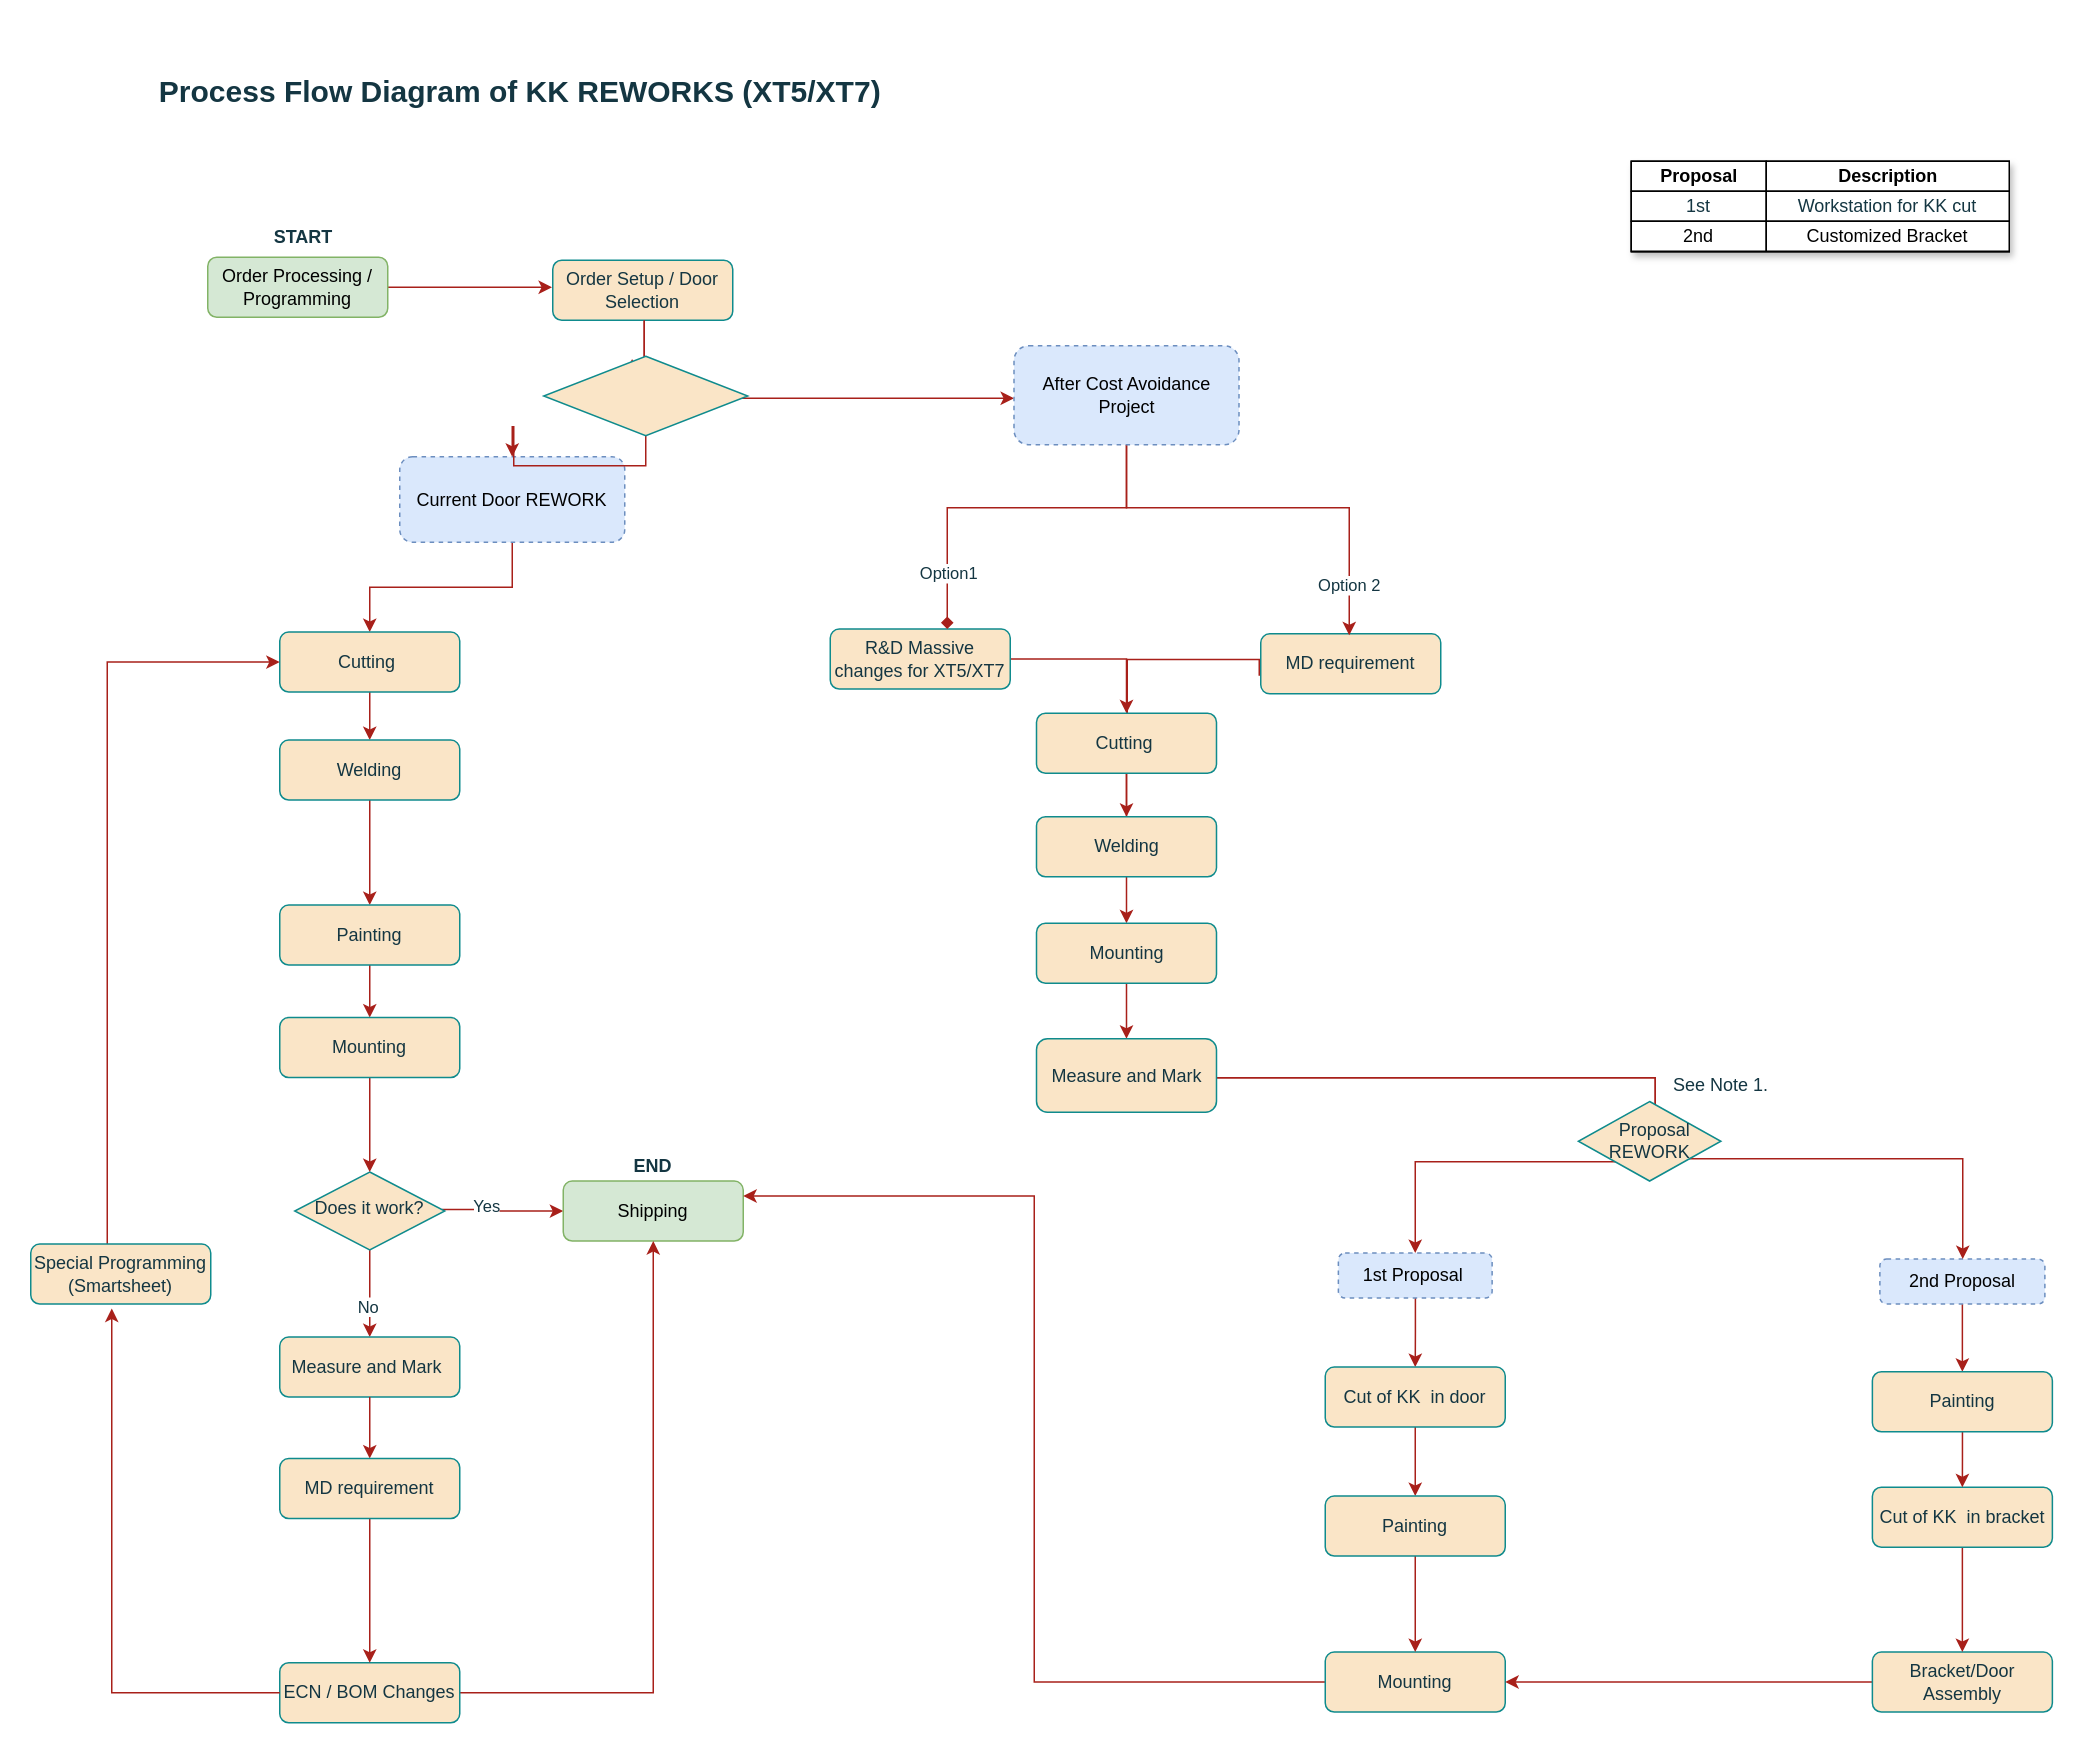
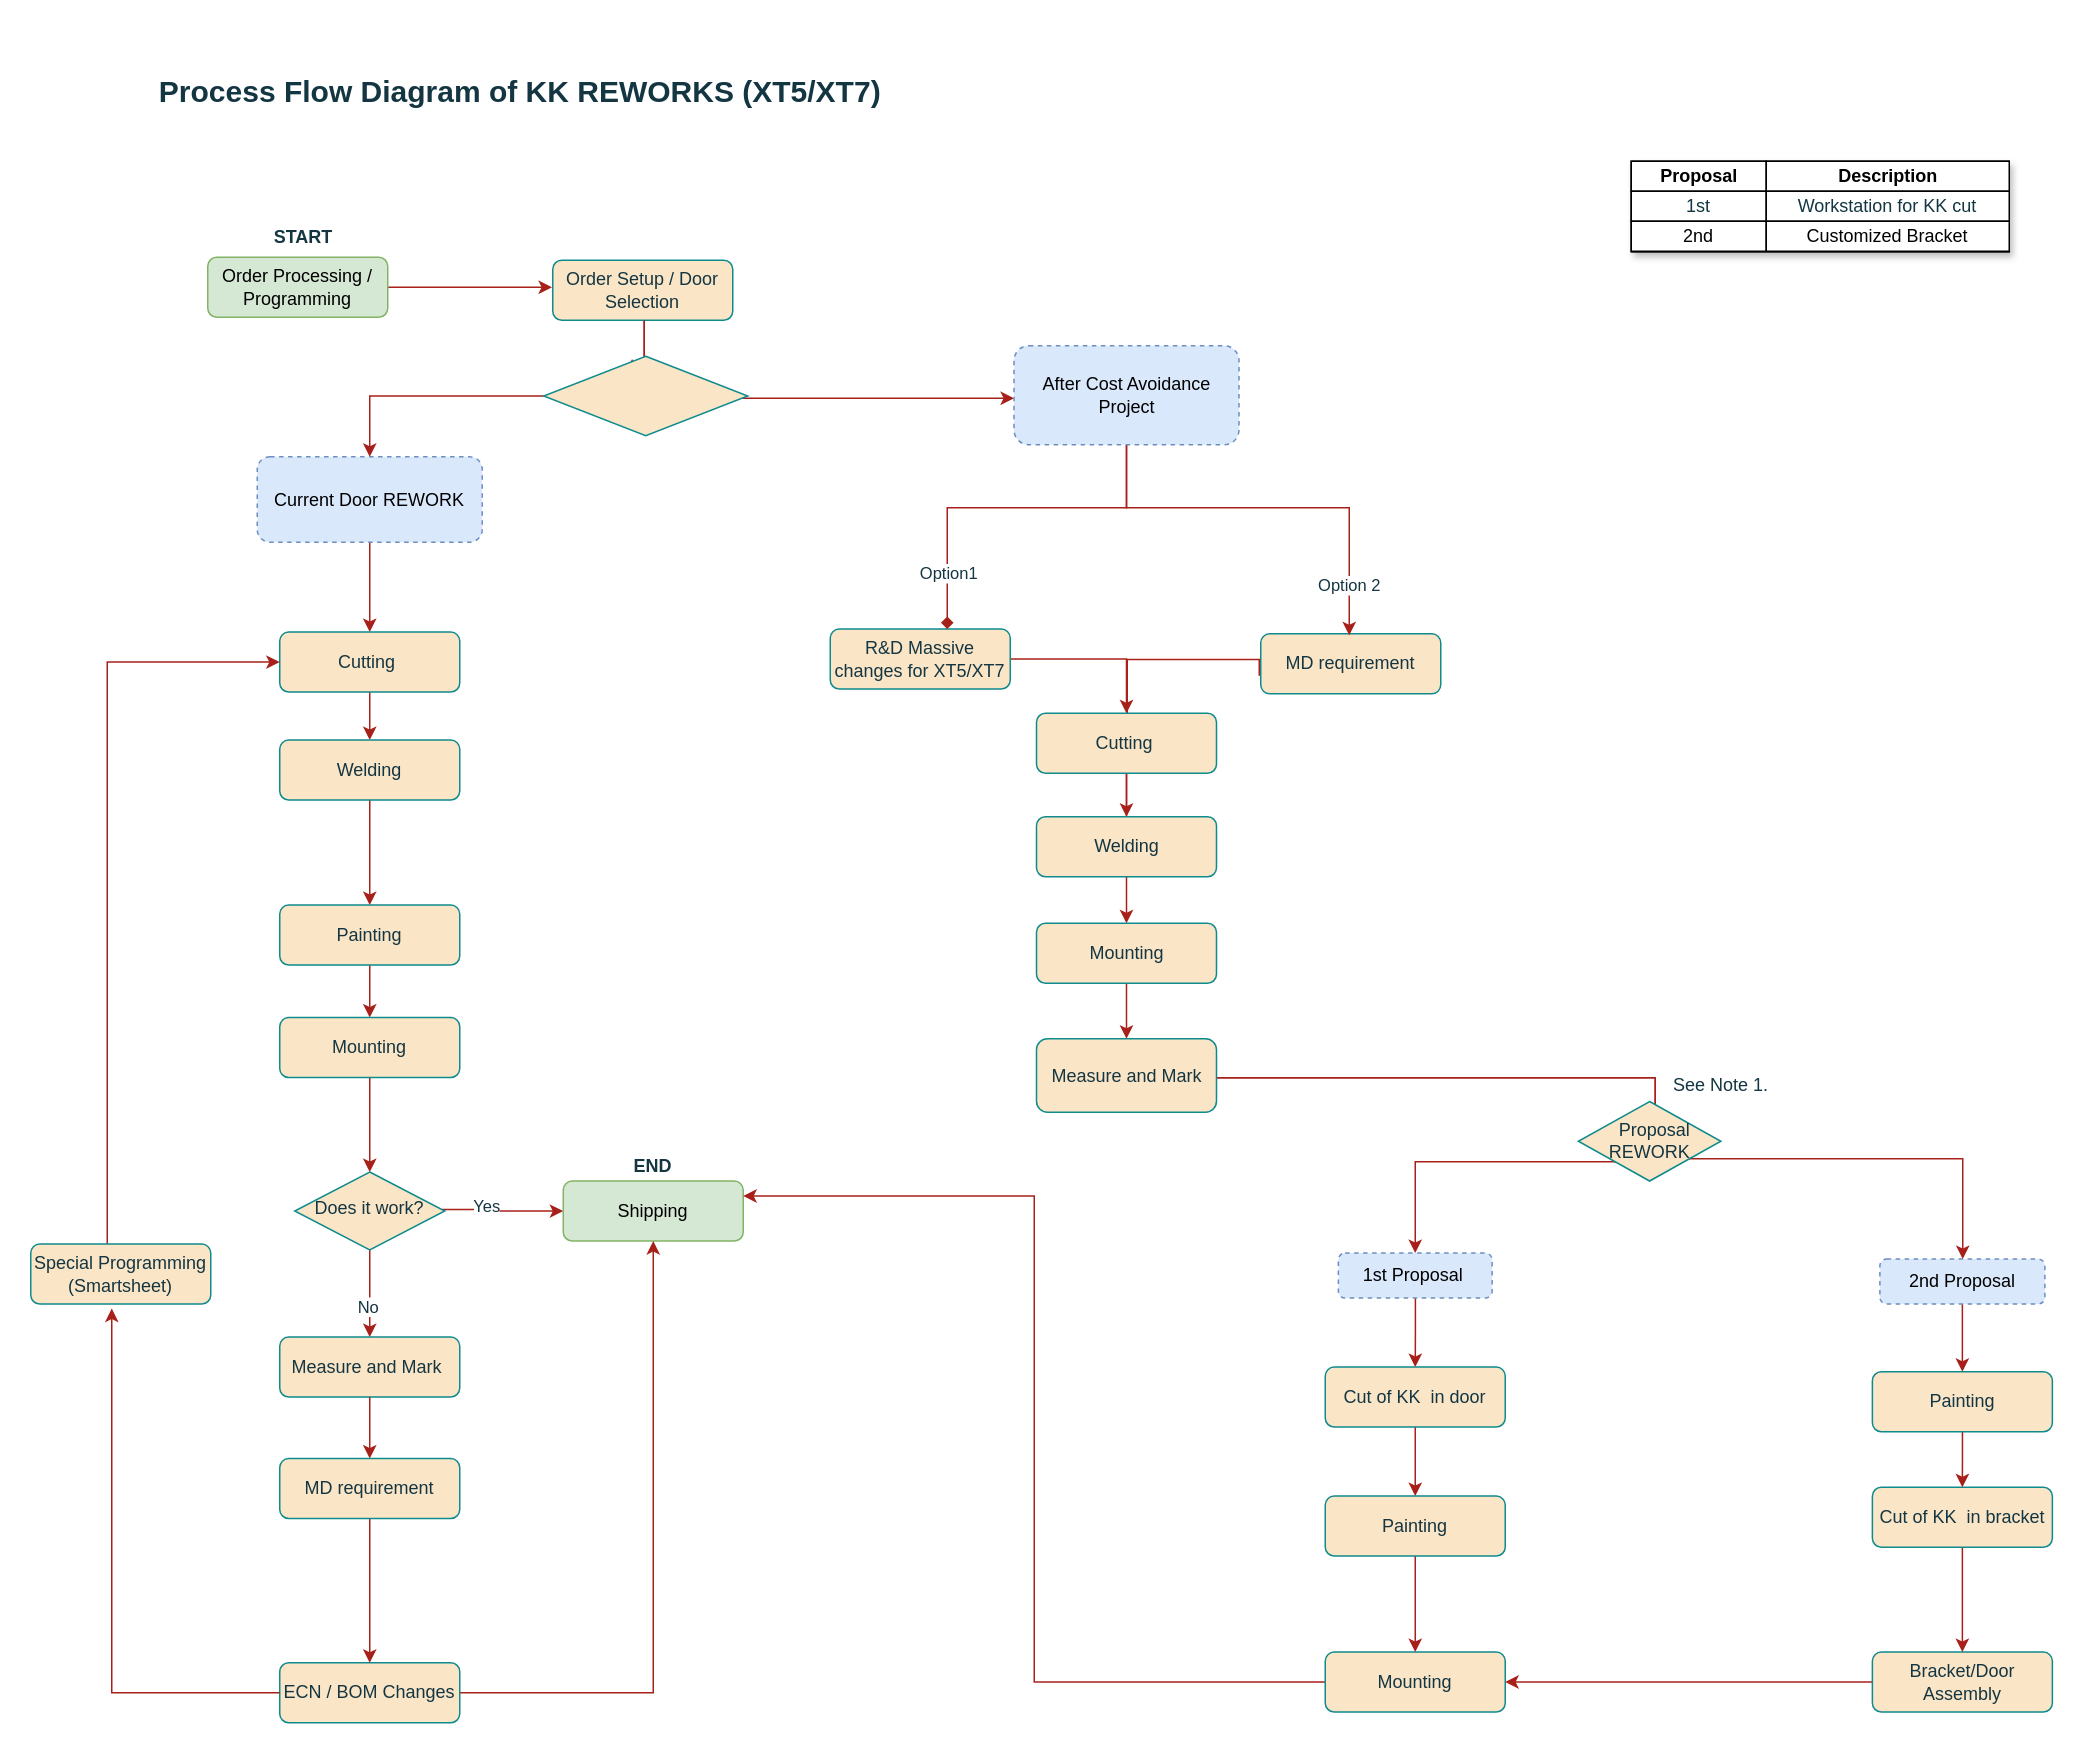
(512, 500) -> (370, 500)
